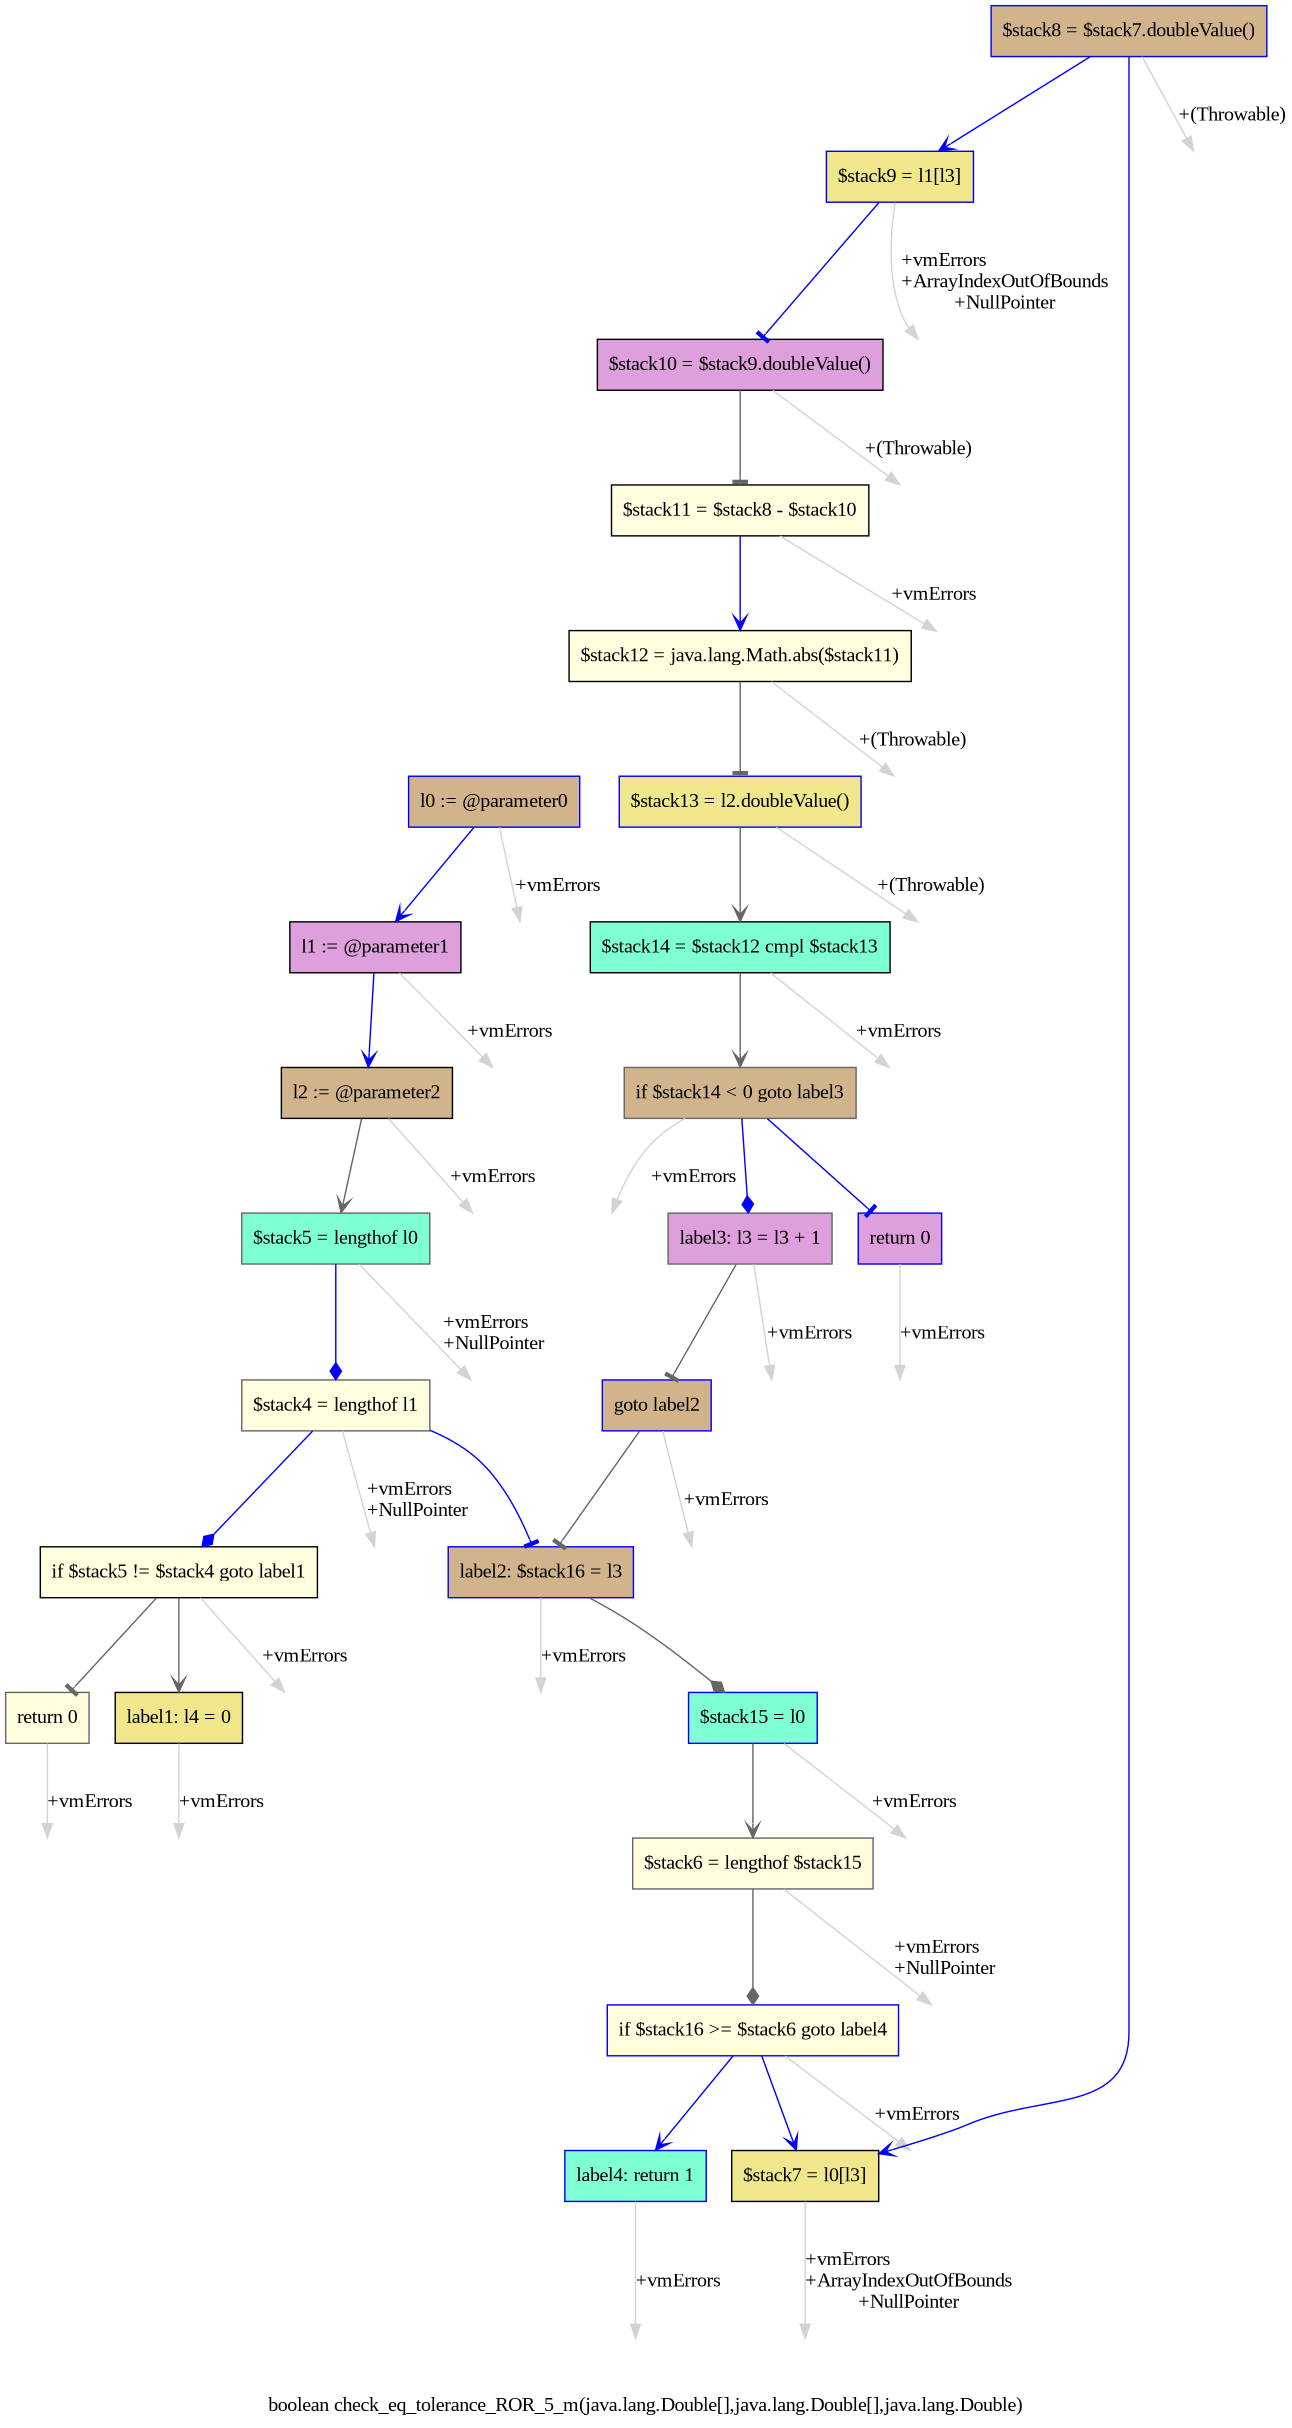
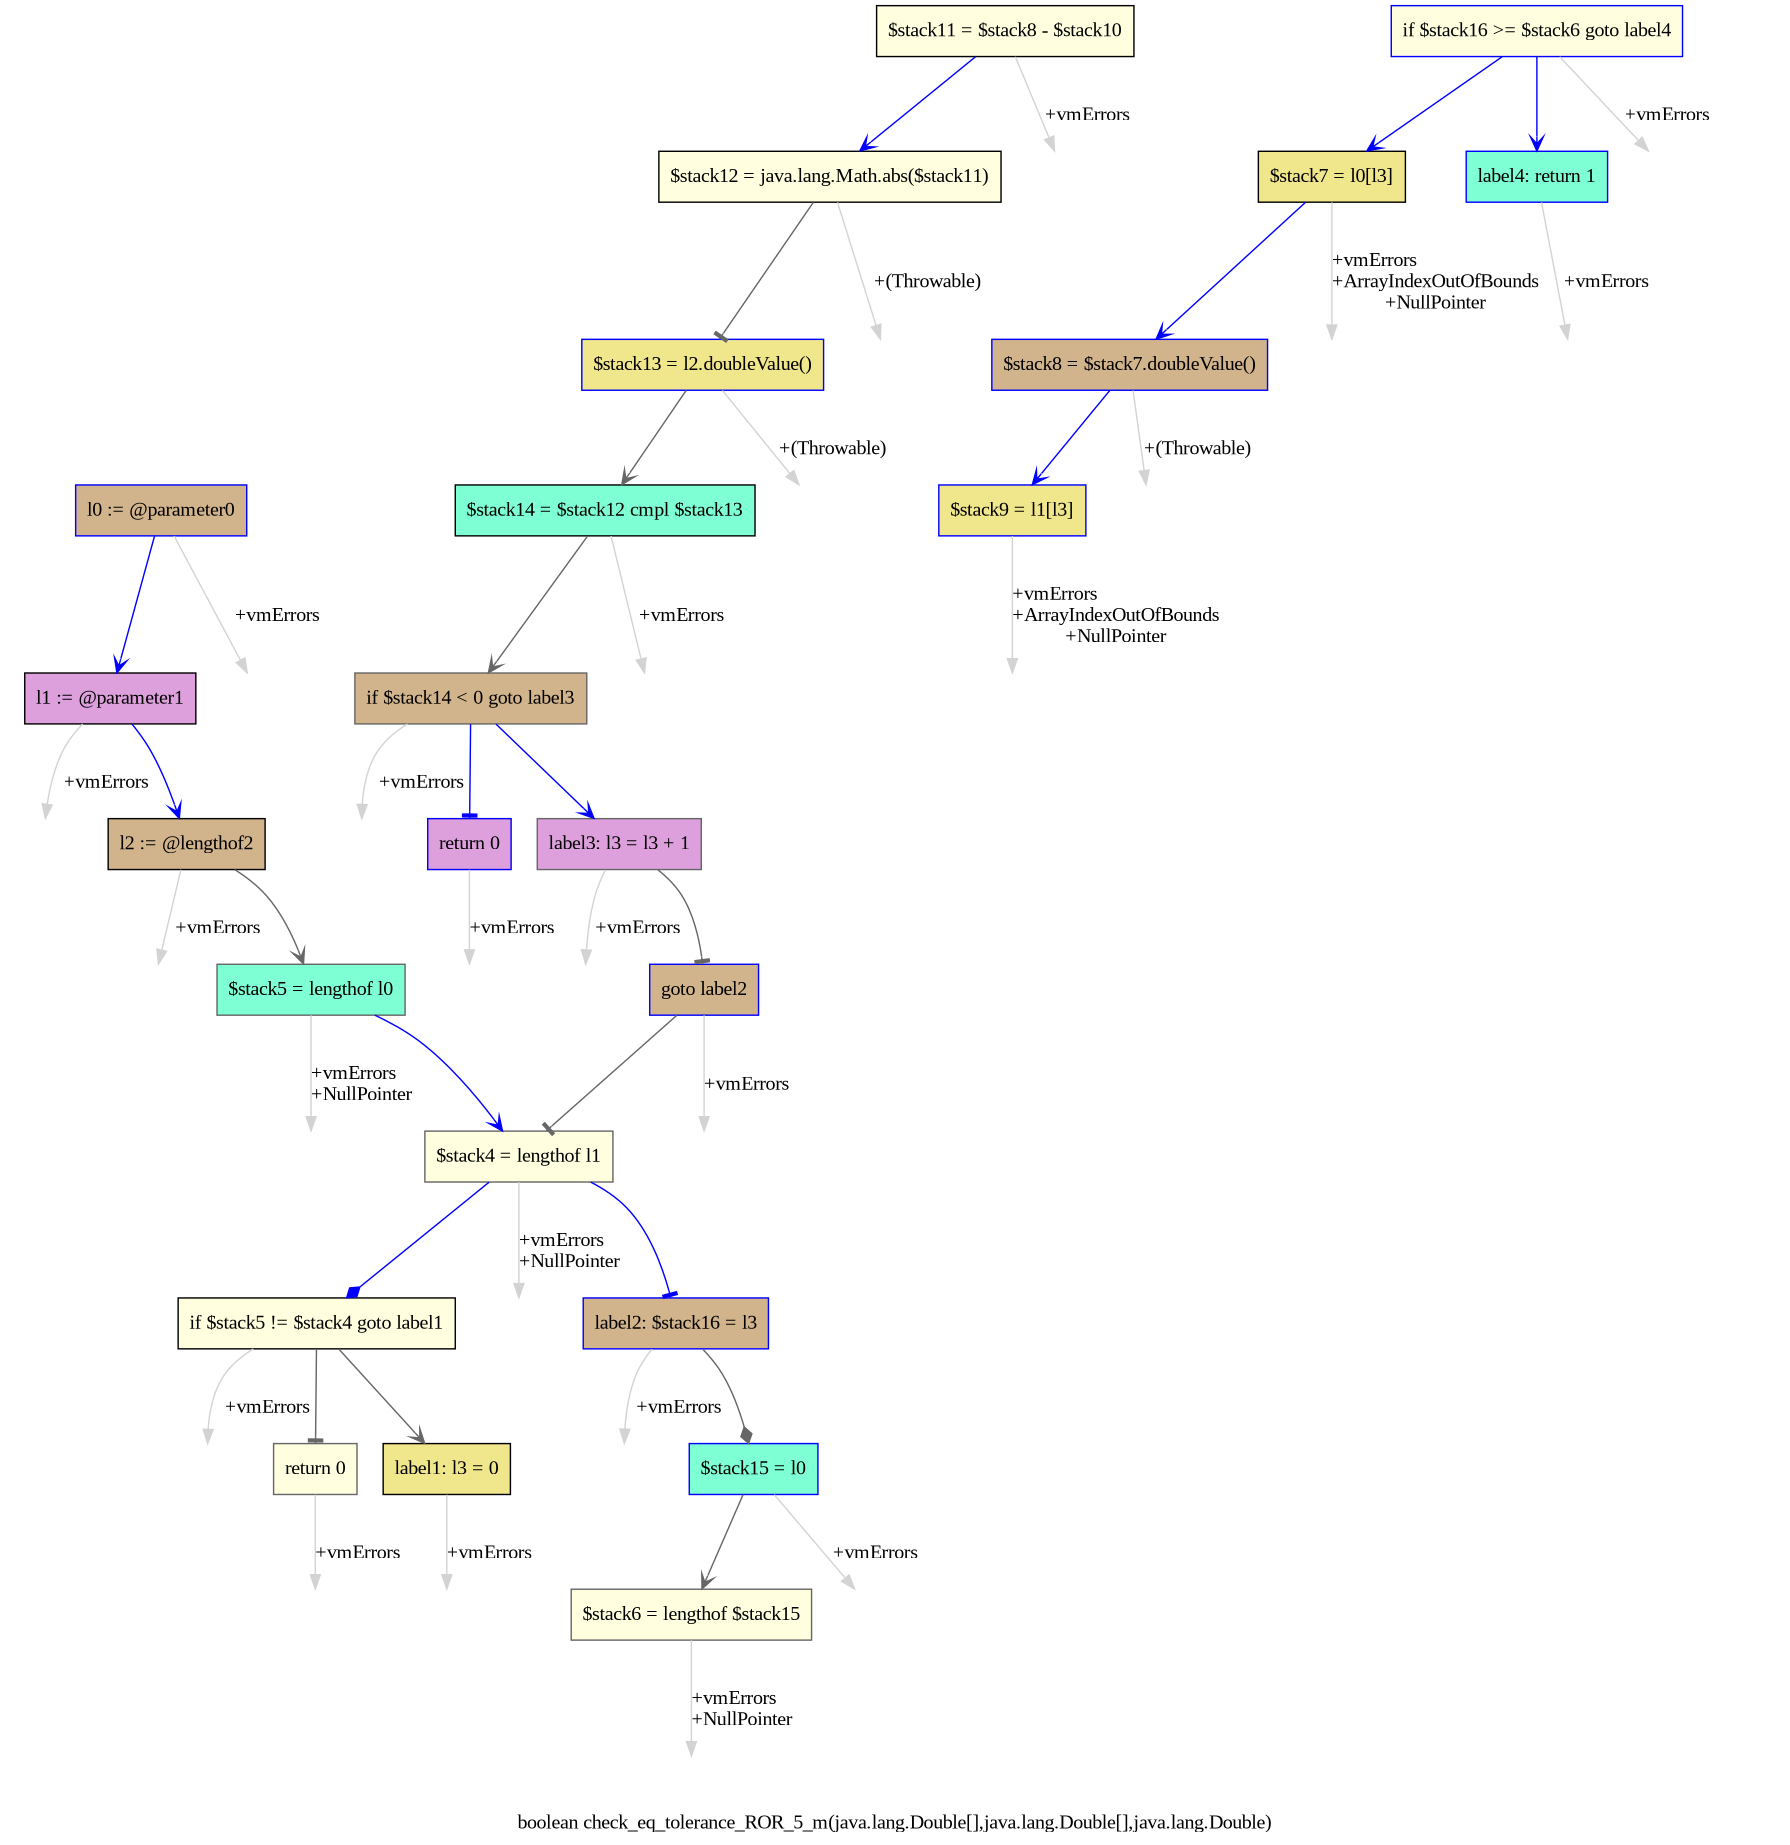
(740, 365) -> none
(367, 1093) -> (187, 844)
(745, 1157) -> (540, 766)
(1129, 1186) -> (1236, 266)
(336, 1313) -> (441, 1060)
(601, 1486) -> (614, 1071)
(179, 1718) -> (447, 1469)
(753, 1938) -> none
